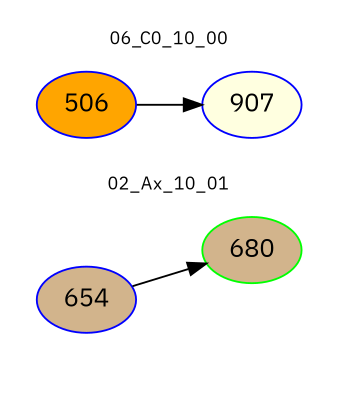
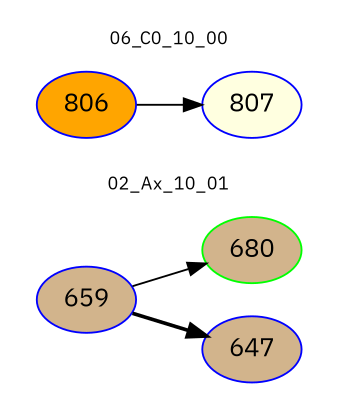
(86, 105) -> (86, 105)
(252, 105) -> (252, 105)
(86, 300) -> (86, 300)
none -> (252, 349)
